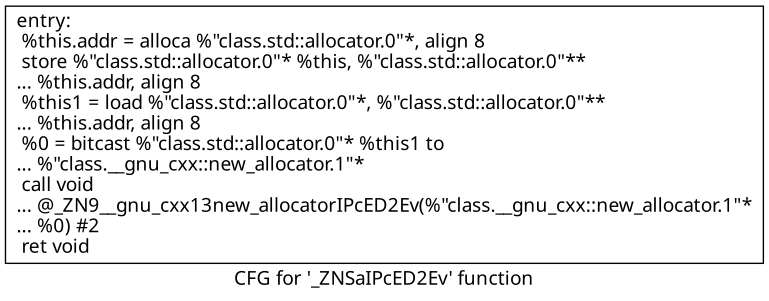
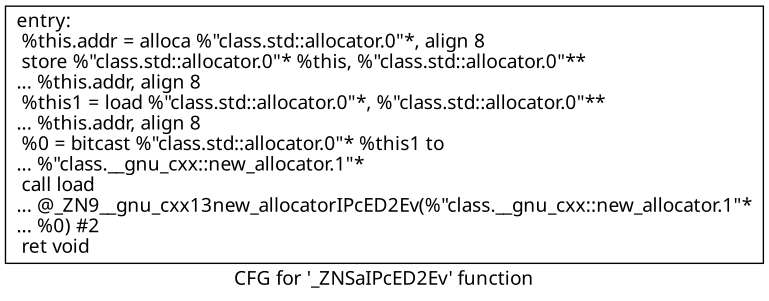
(55, 185) -> (56, 185)
